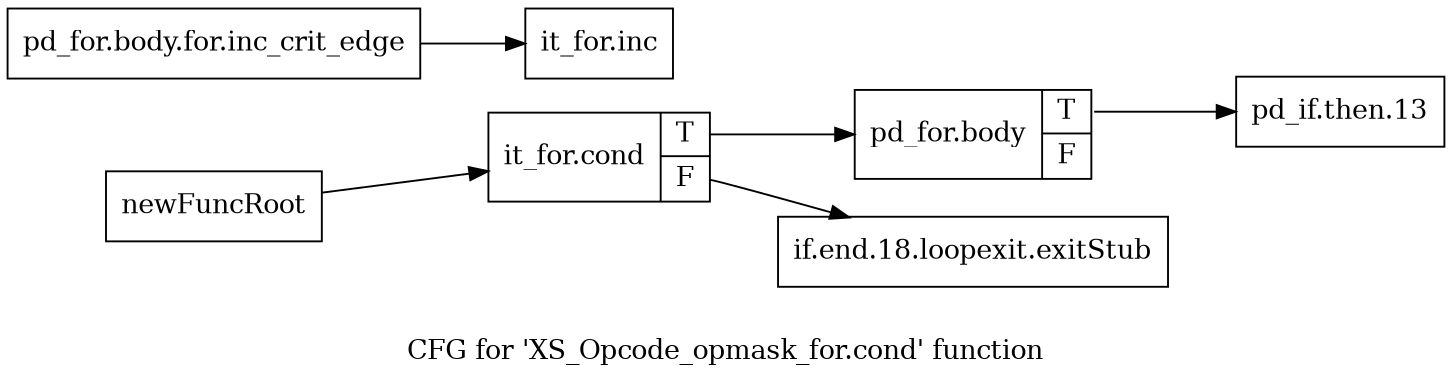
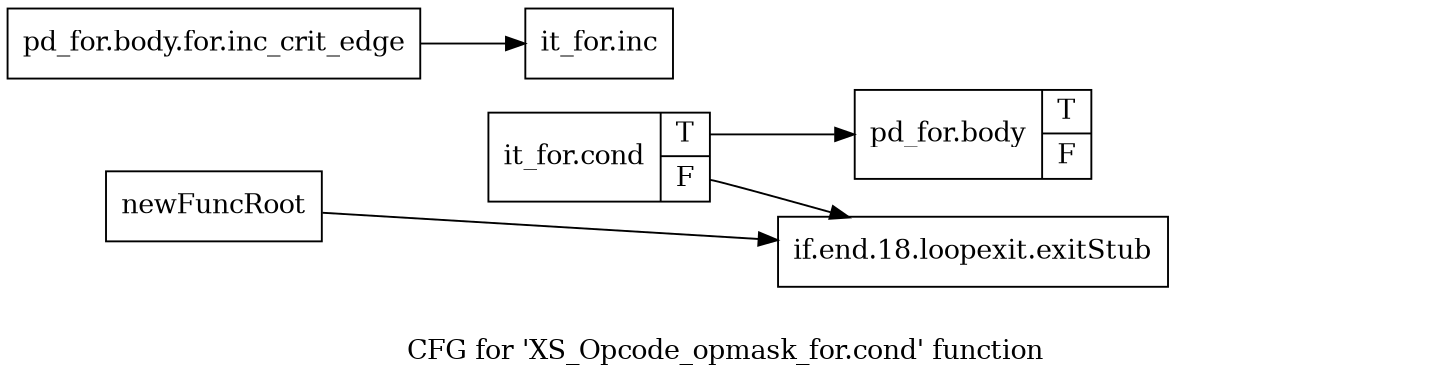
(1340, 112) -> none
(395, 183) -> (541, 226)
